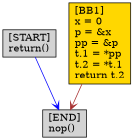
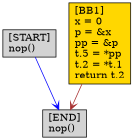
(29, 43) -> (29, 43)
(100, 43) -> (100, 43)
